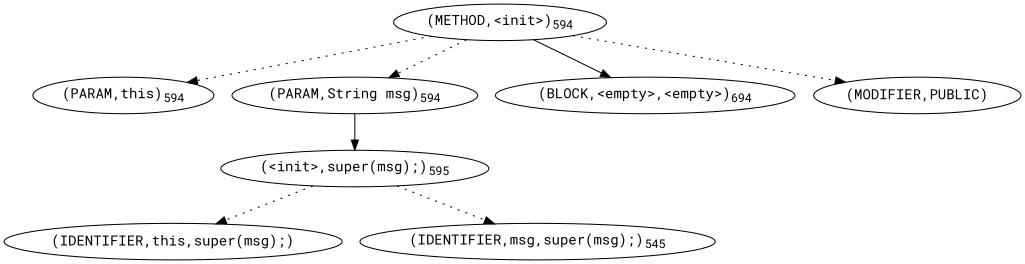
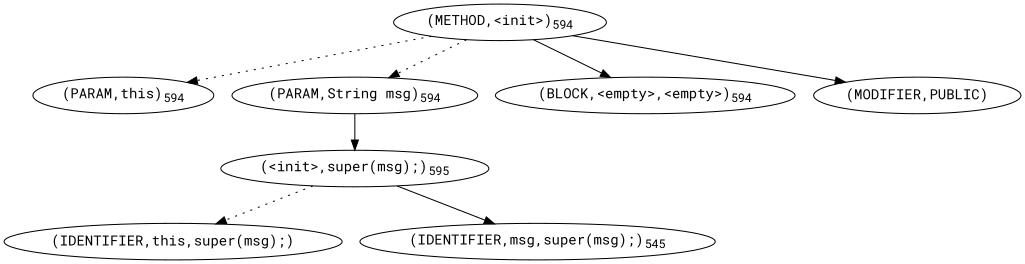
(704, 58) -> (704, 58)
(742, 94) -> (742, 94)
(441, 203) -> (441, 203)
